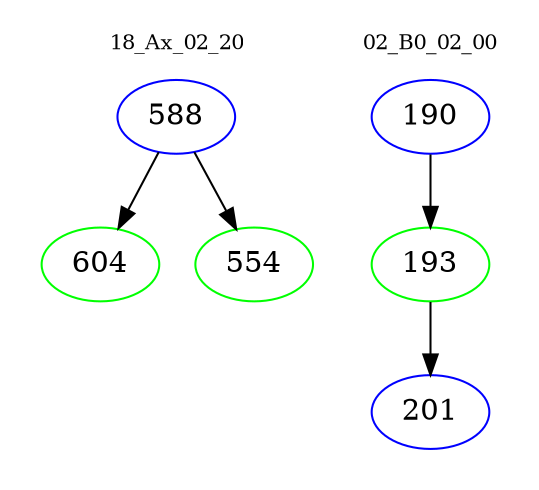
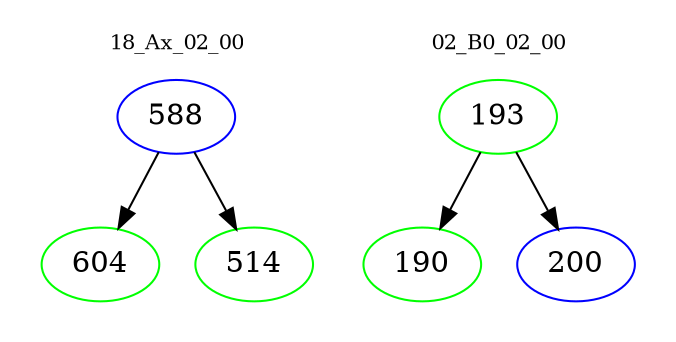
(177, 44) -> (177, 44)
(430, 117) -> (422, 264)
(430, 181) -> (465, 181)
(254, 264) -> (254, 264)
(430, 412) -> (576, 264)
